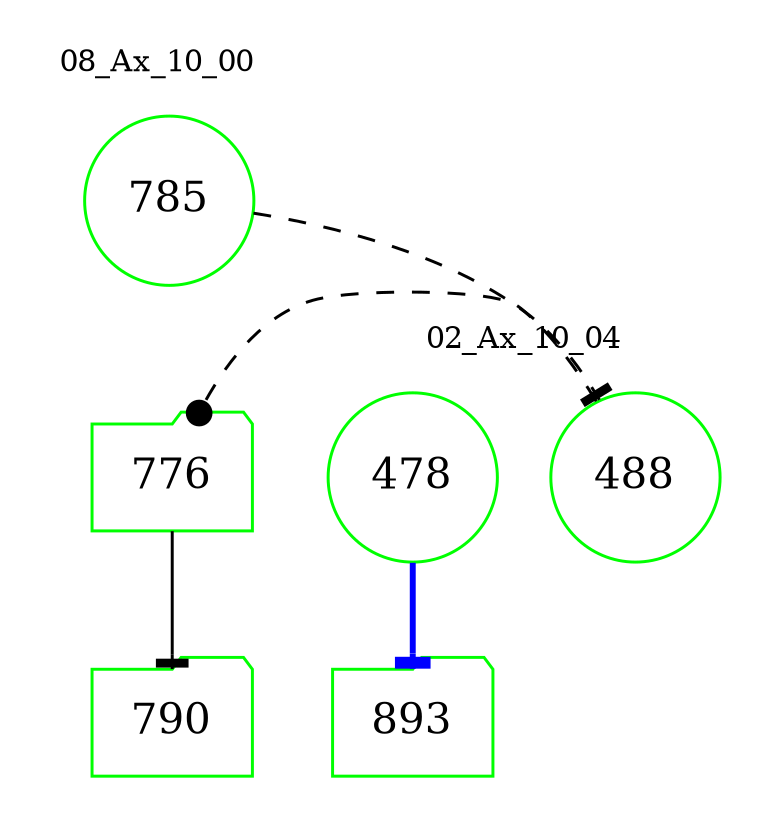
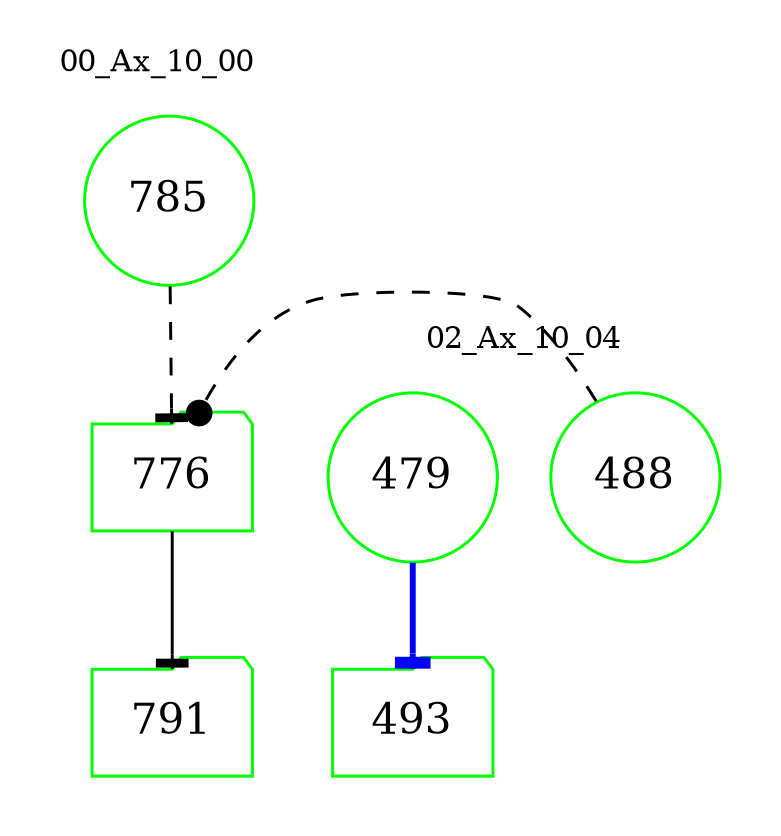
(157, 64) -> (157, 64)
(442, 266) -> (171, 347)
(413, 477) -> (413, 477)
(172, 723) -> (172, 723)
(413, 723) -> (413, 723)
